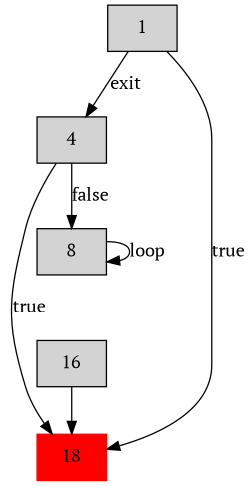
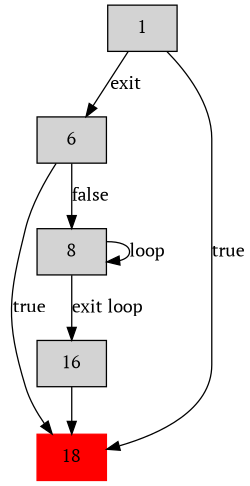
(72, 140) -> (72, 140)
none -> (72, 301)
